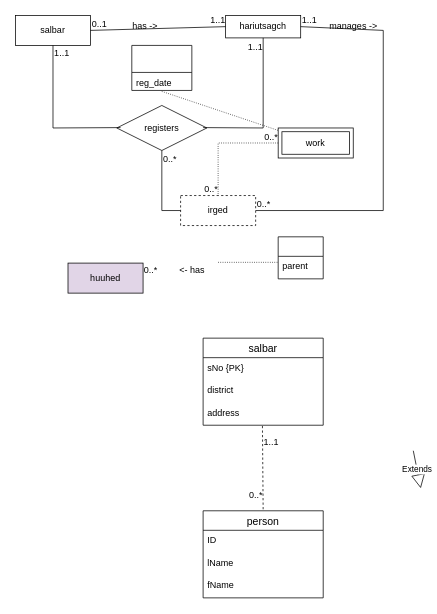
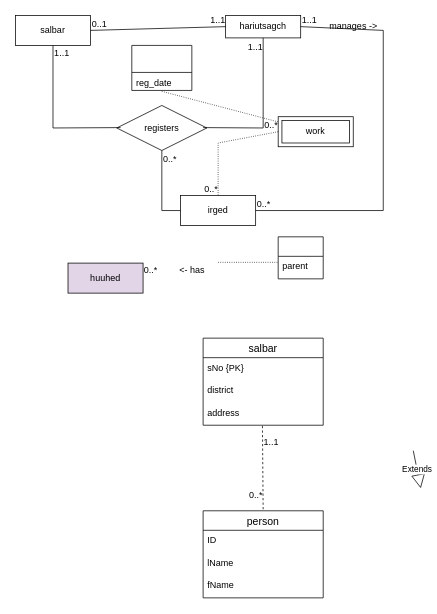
(162, 27) -> none
(315, 143) -> (315, 132)
(218, 210) -> (218, 210)
